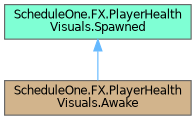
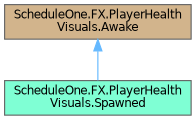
(98, 66) -> (98, 66)
